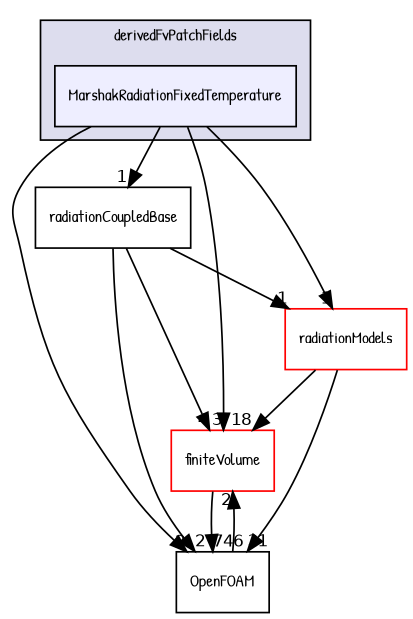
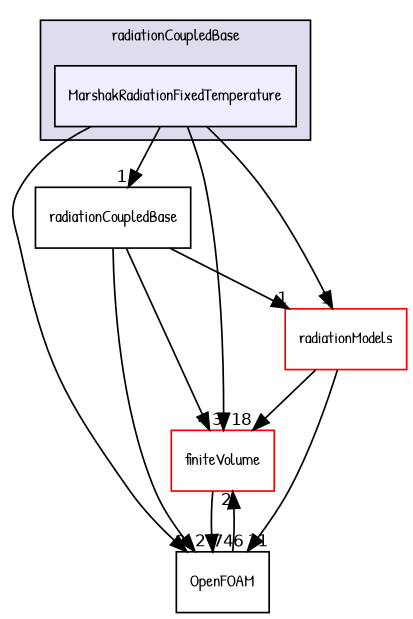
(176, 36) -> (176, 36)
